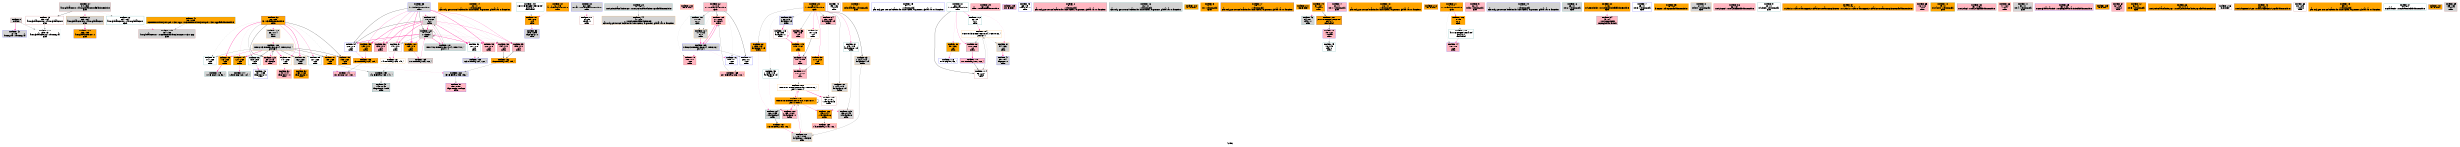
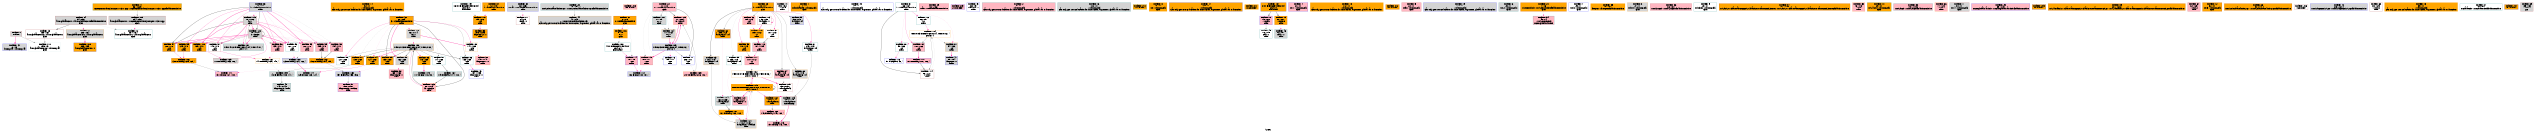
none -> (2117, 7)
(2263, 7) -> (2339, 7)
(2451, 10) -> (2527, 10)
(1323, 13) -> (1277, 13)
(783, 26) -> none
(145, 27) -> (135, 26)
(239, 33) -> none
(532, 34) -> (480, 34)
(351, 47) -> (169, 47)
(953, 47) -> (901, 47)
(278, 53) -> (442, 40)
(696, 53) -> (659, 54)
none -> (301, 67)
(301, 74) -> (396, 74)
none -> (449, 74)
none -> (639, 74)
(846, 117) -> (789, 104)
none -> (778, 124)
